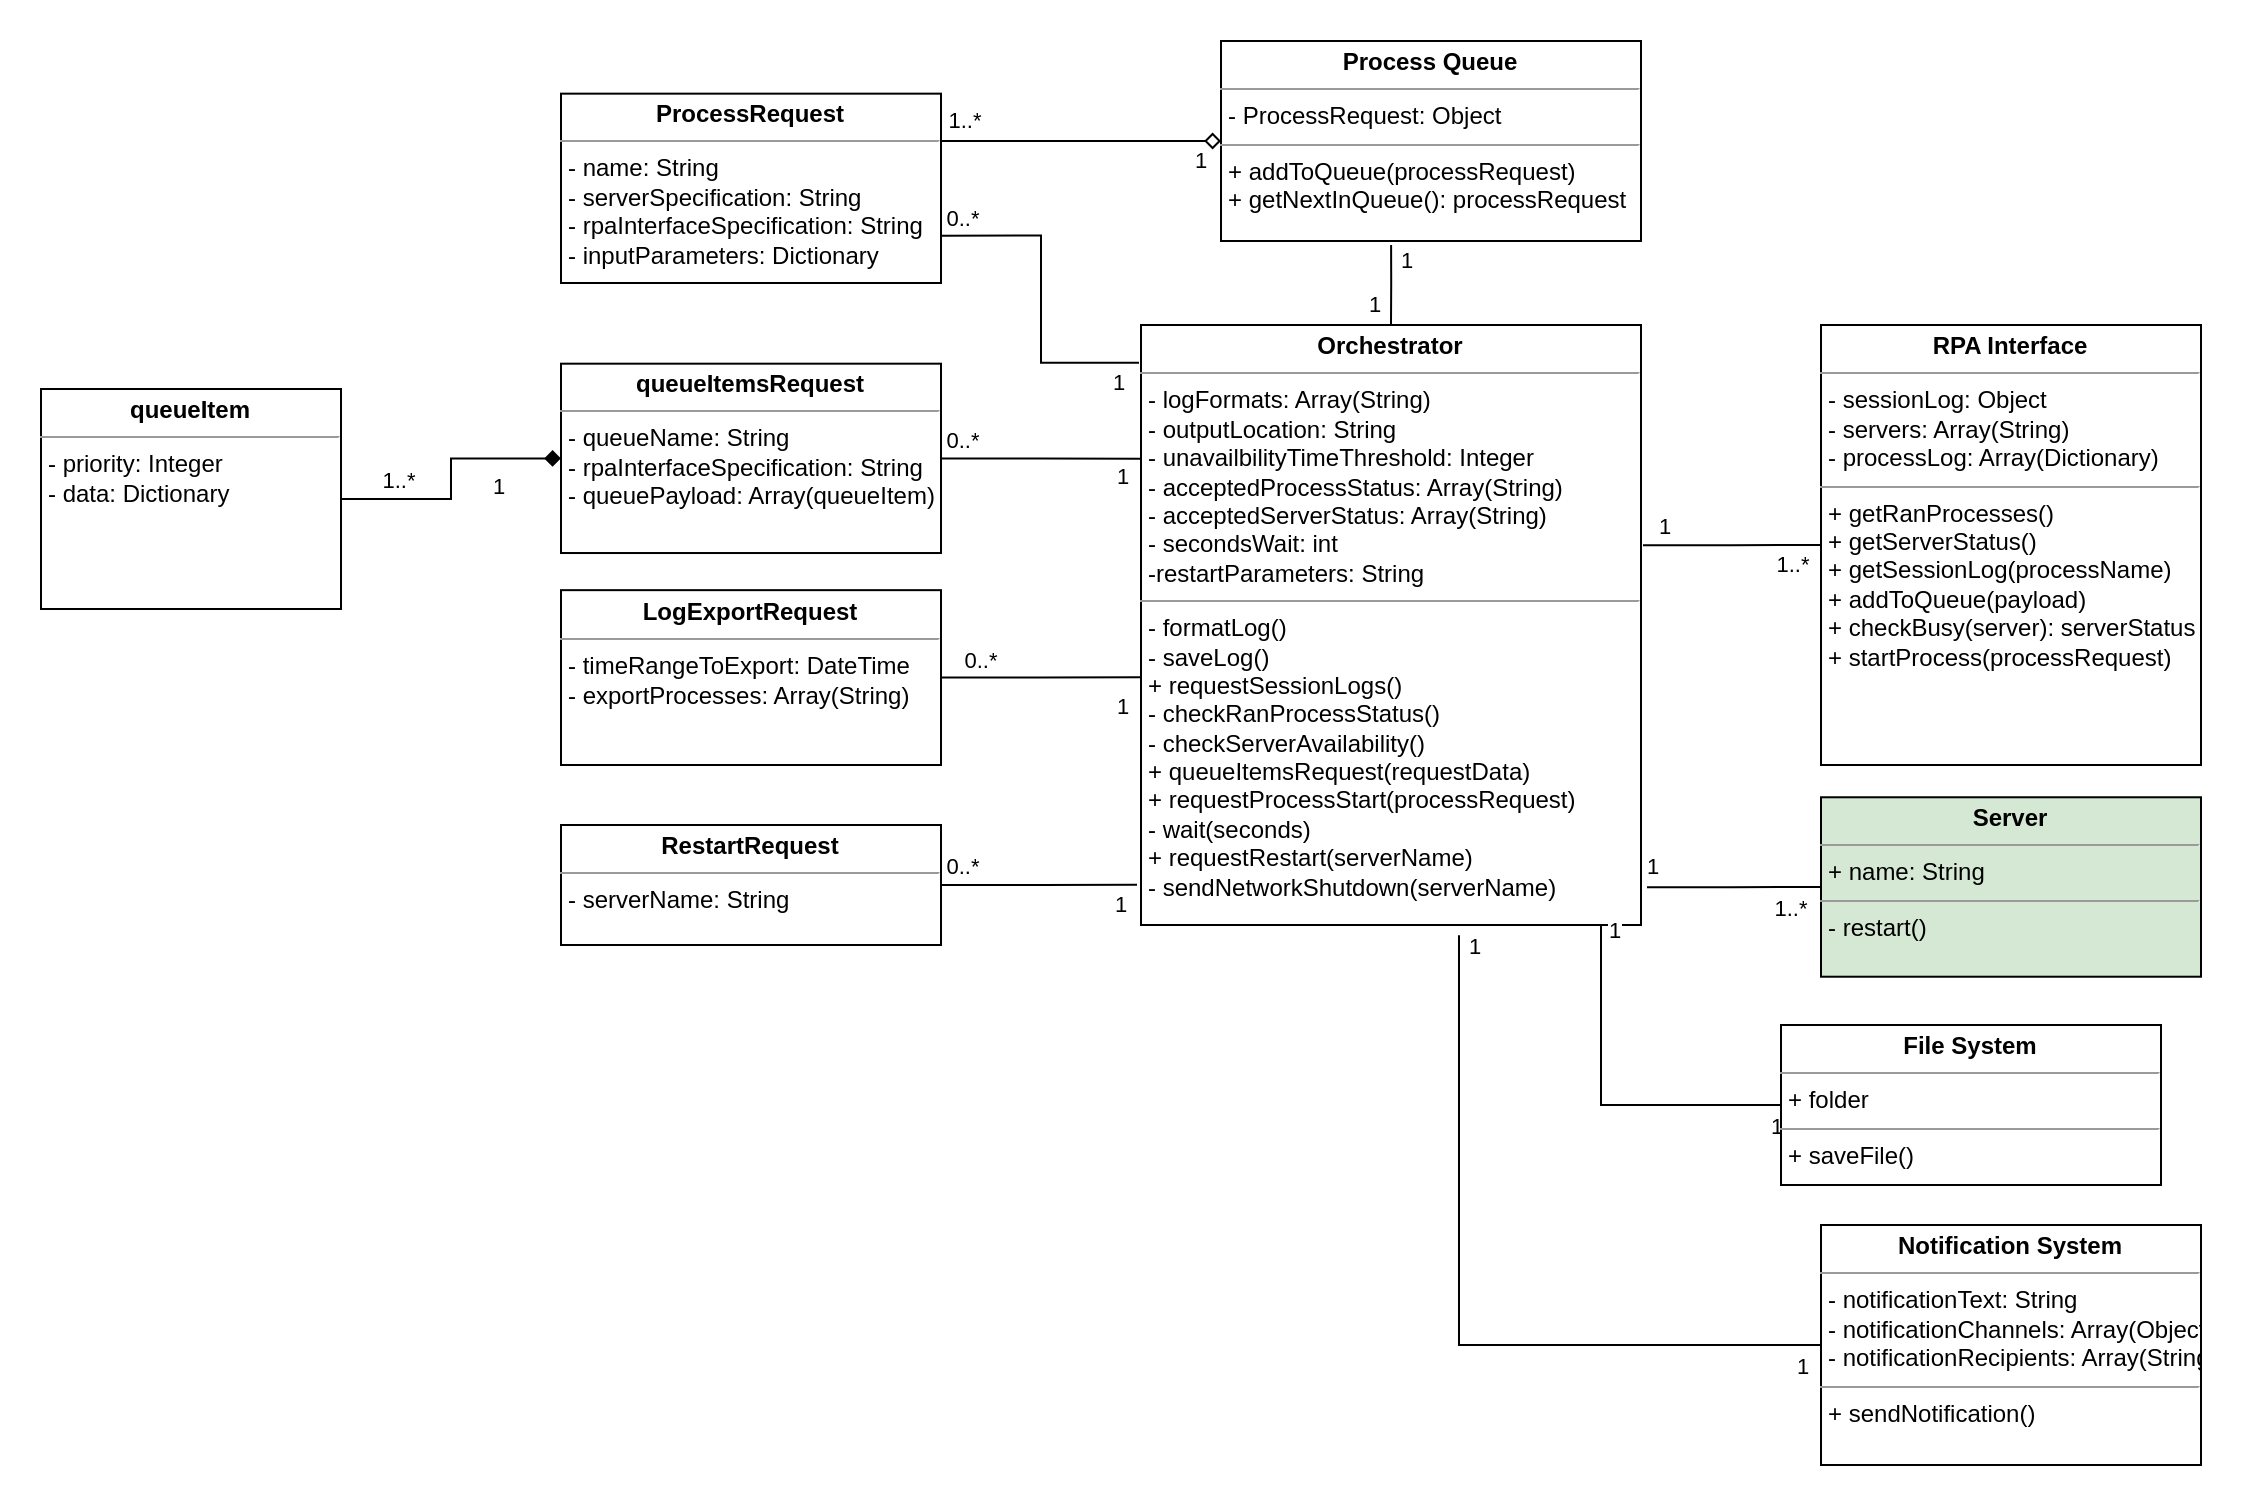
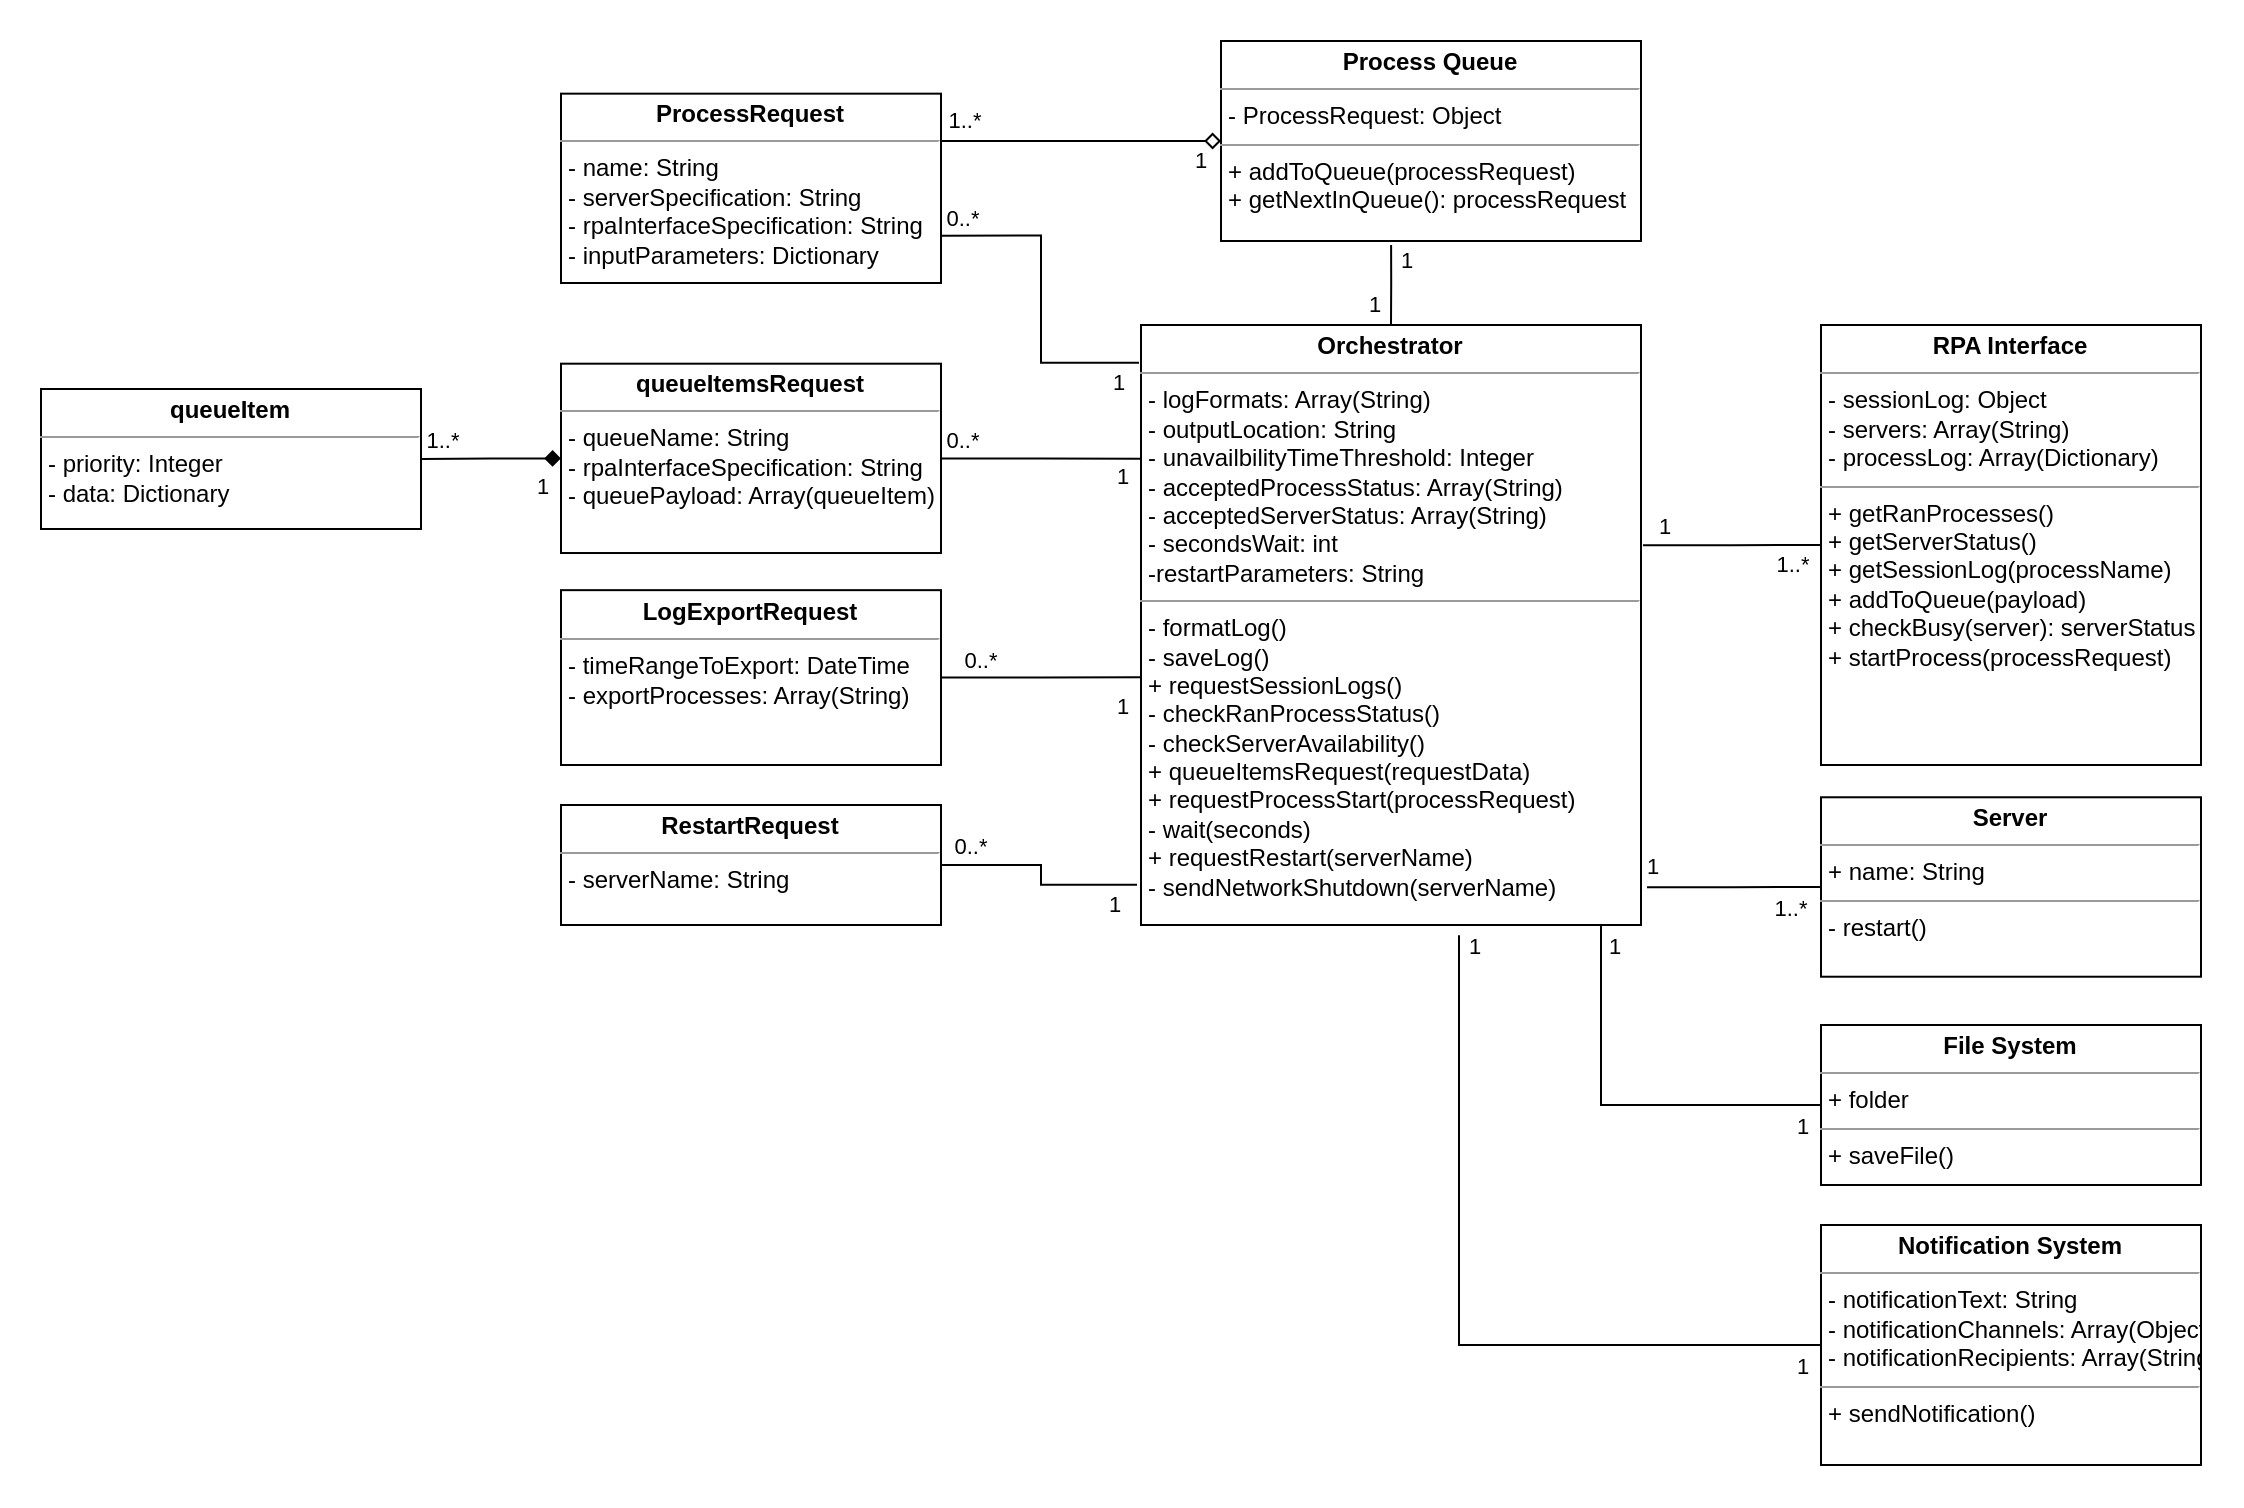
(191, 499) -> (231, 459)
(751, 885) -> (751, 865)
(2011, 887) -> (2011, 887)
(1971, 1105) -> (2011, 1105)
